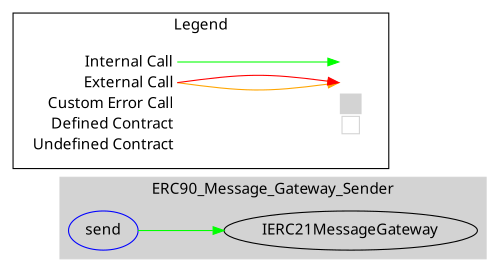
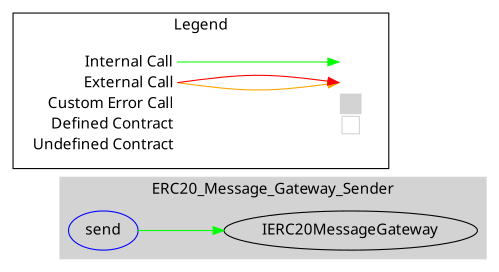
(273, 190) -> (273, 190)
(351, 231) -> (351, 231)
